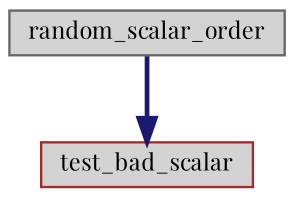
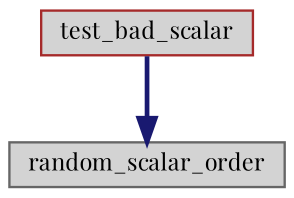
(147, 87) -> (147, 87)
